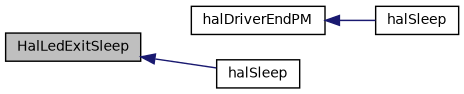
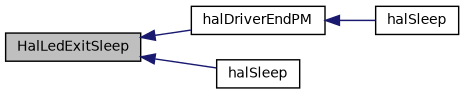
none -> (173, 33)
